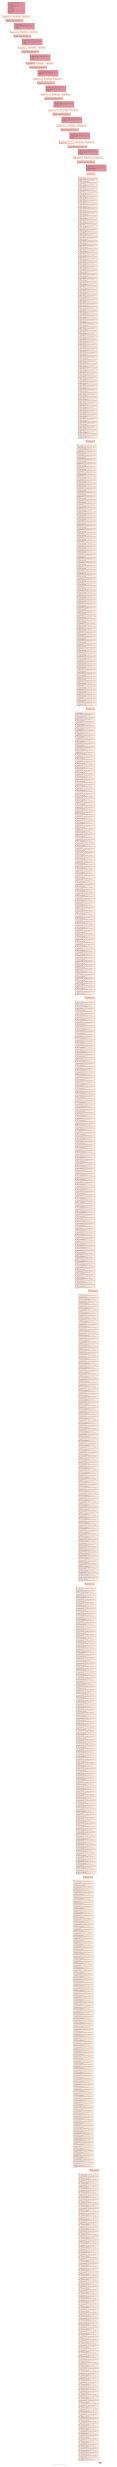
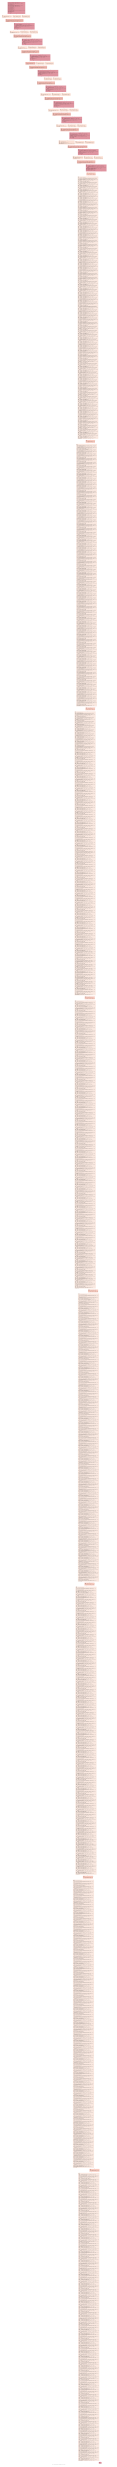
(38, 79) -> none
